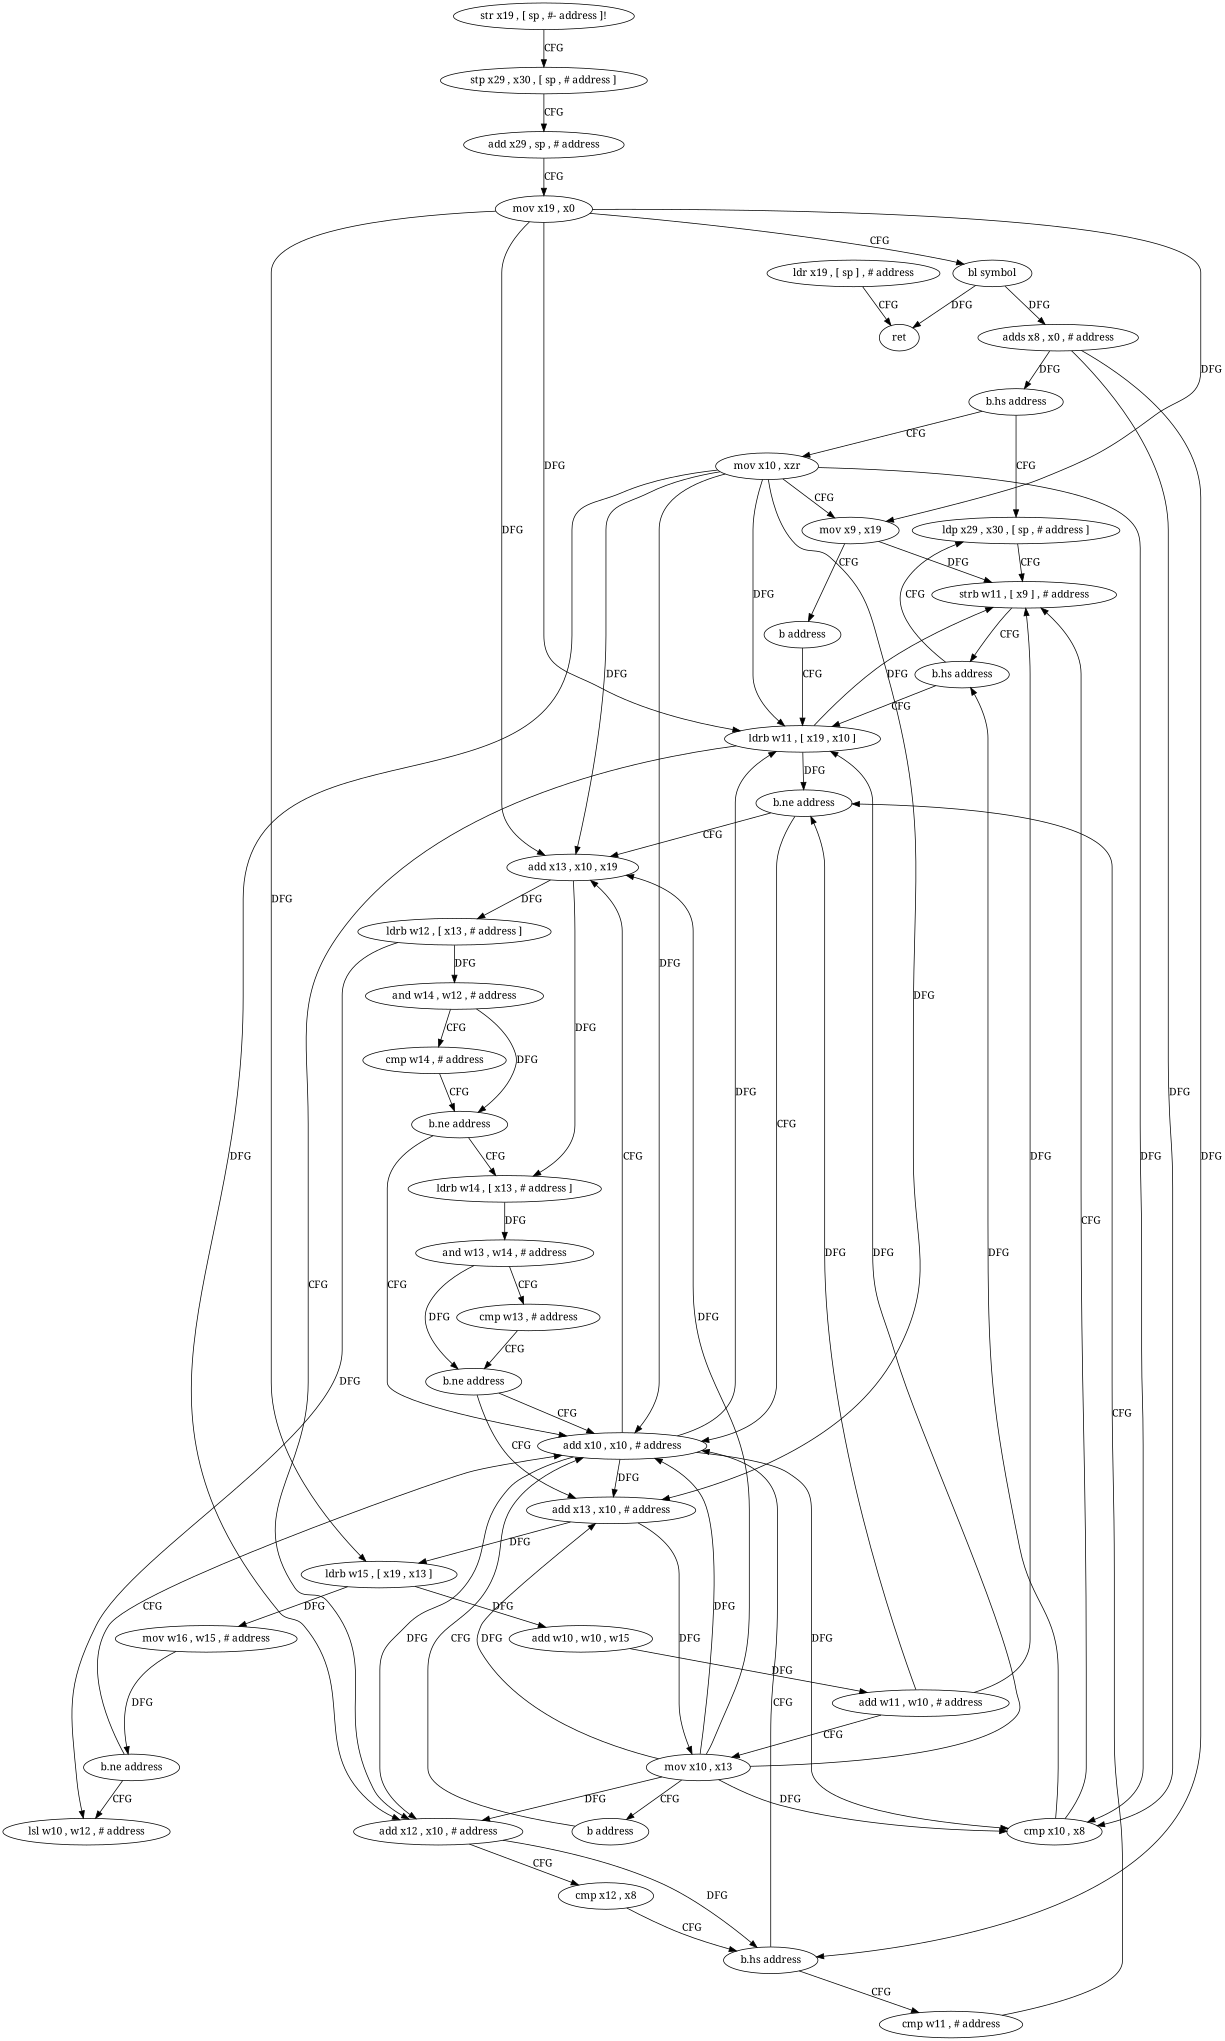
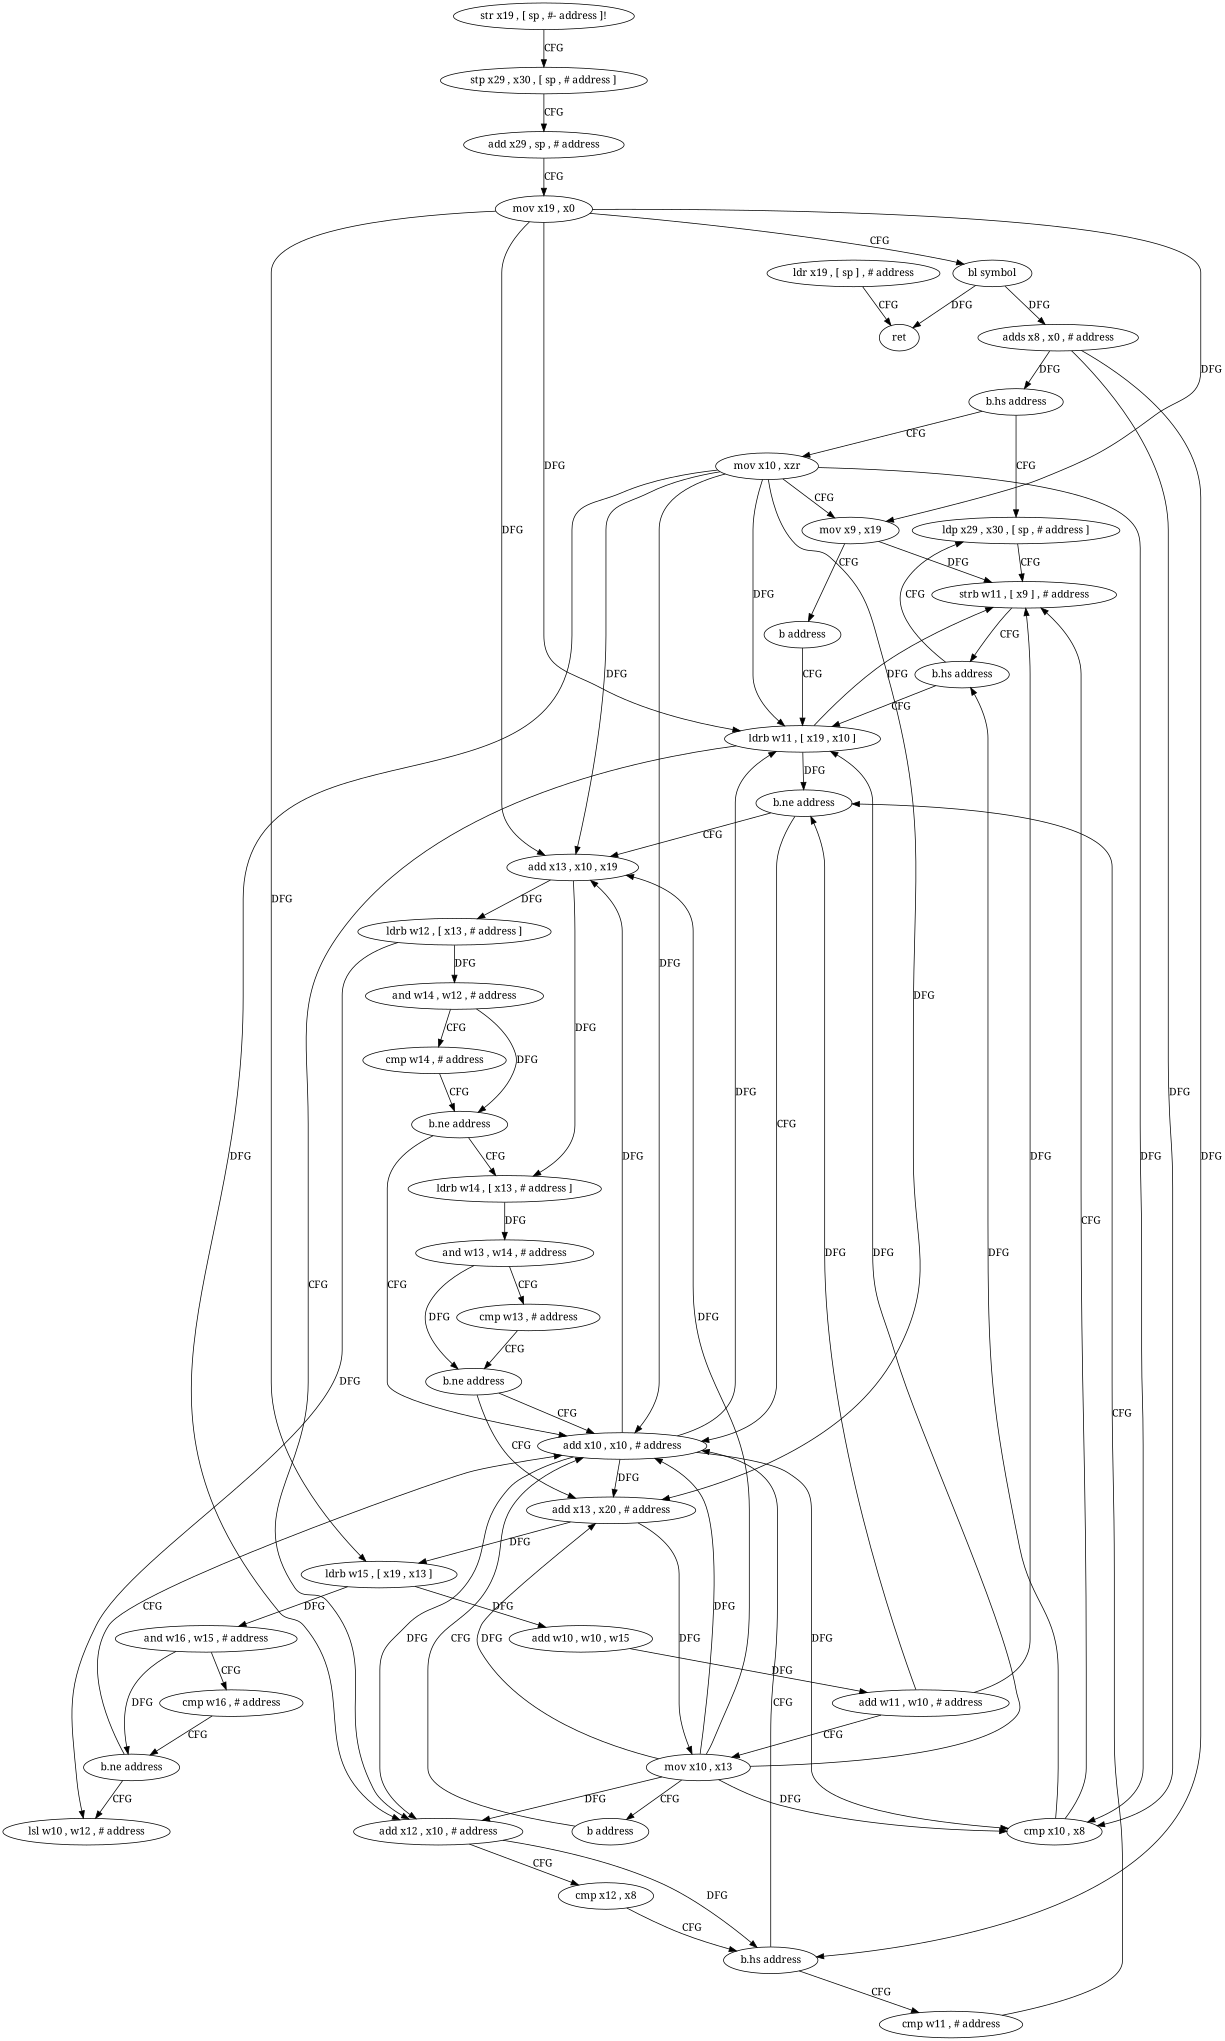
(633, 1157) -> (633, 1157)
(611, 1510) -> (611, 1510)
(206, 1639) -> (206, 1639)
none -> (231, 1703)
